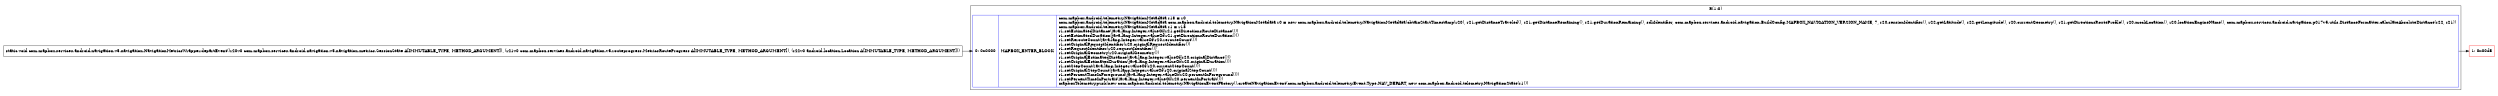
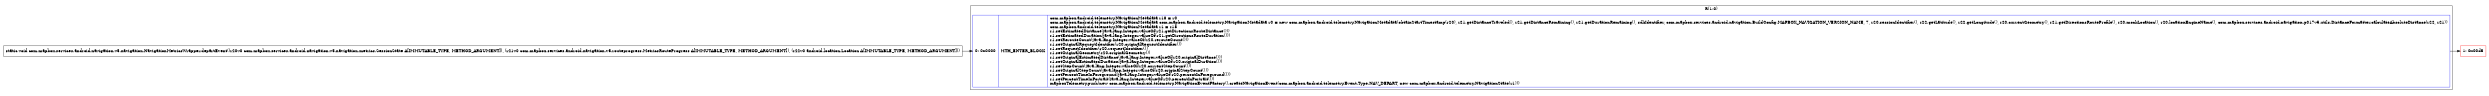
(1027, 51) -> (1023, 51)
